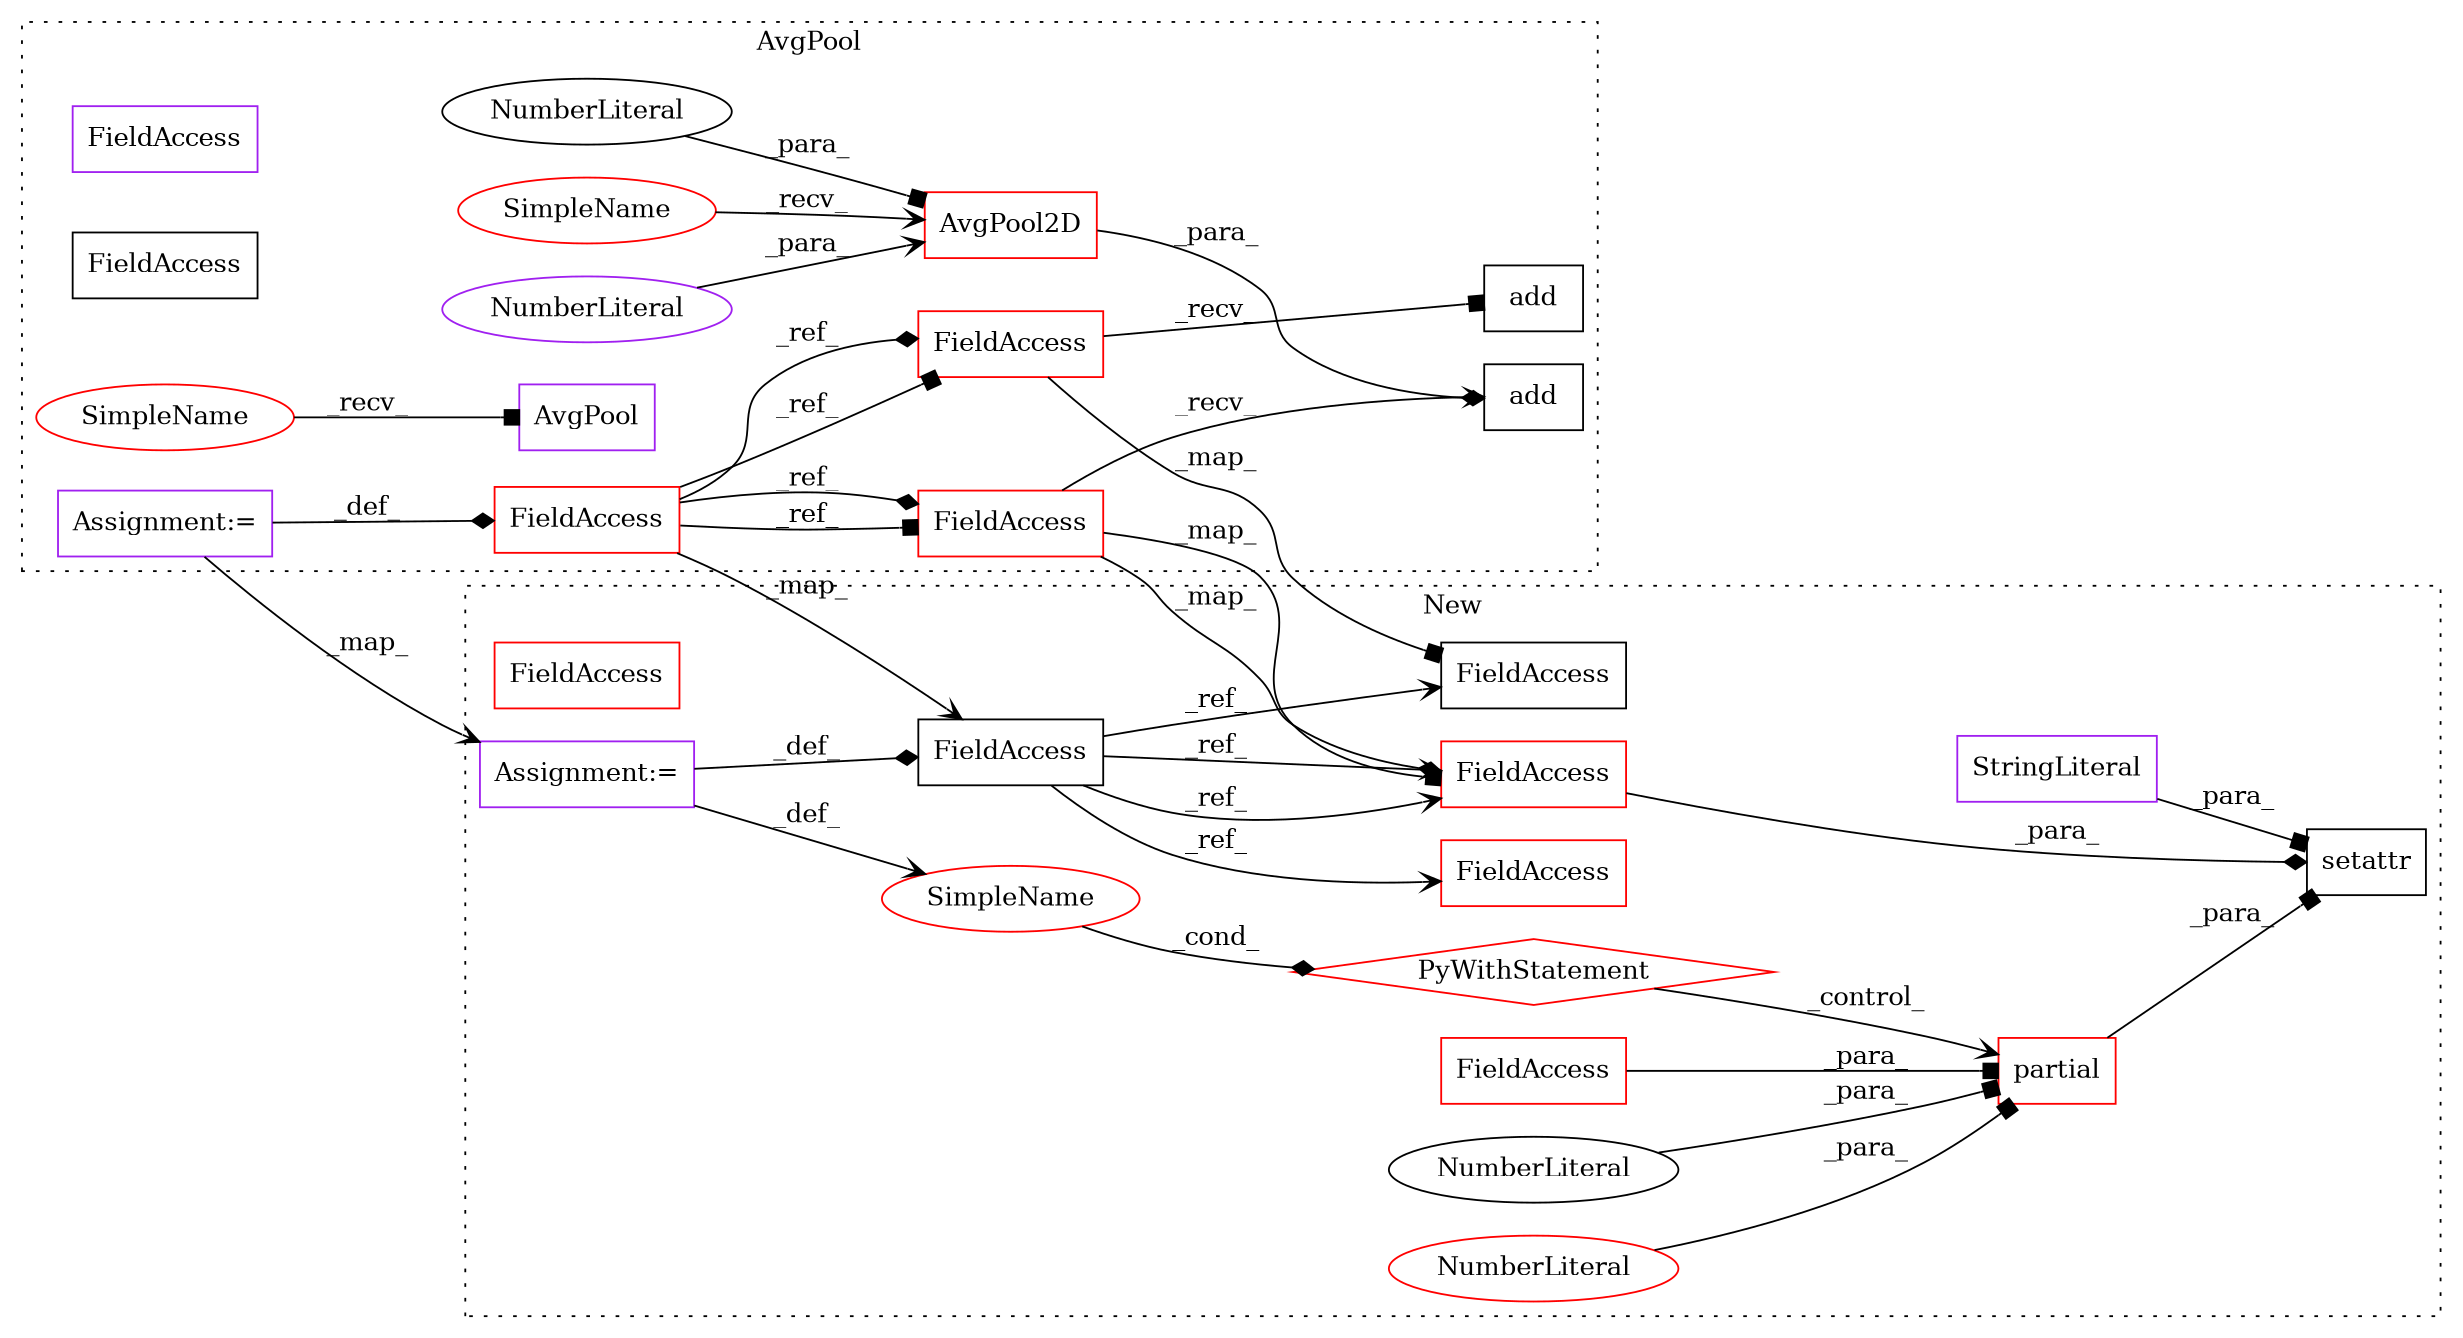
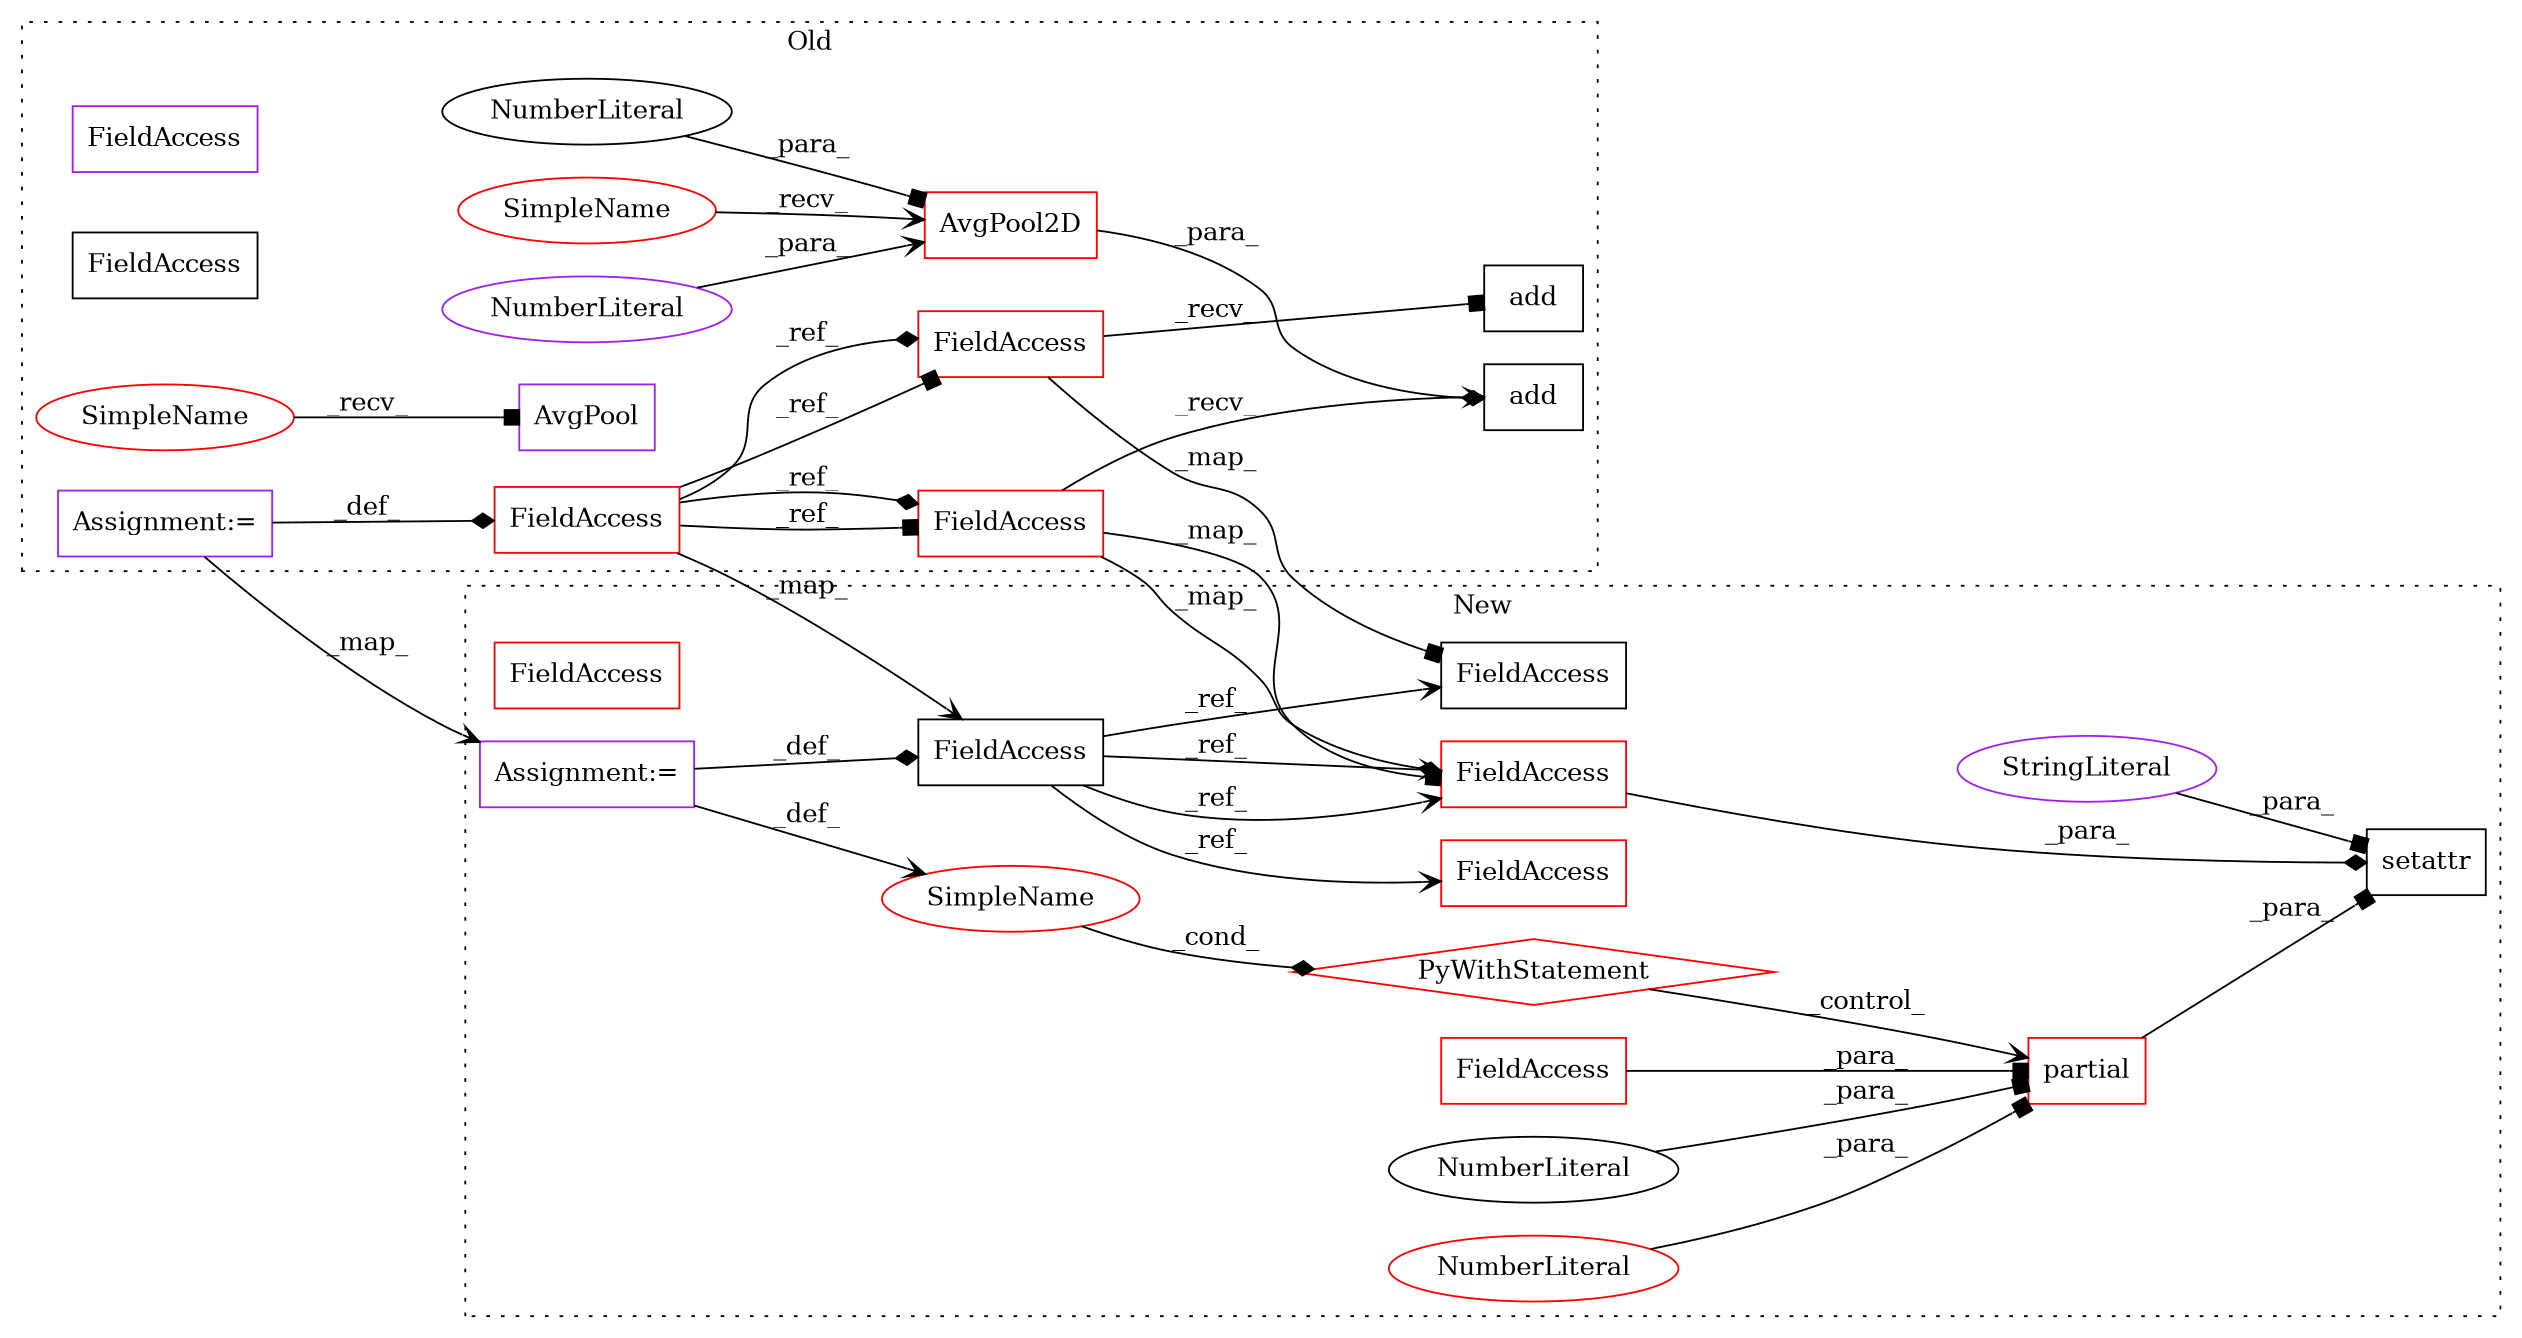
(810, 43) -> (810, 43)
(2057, 769) -> (2087, 769)
